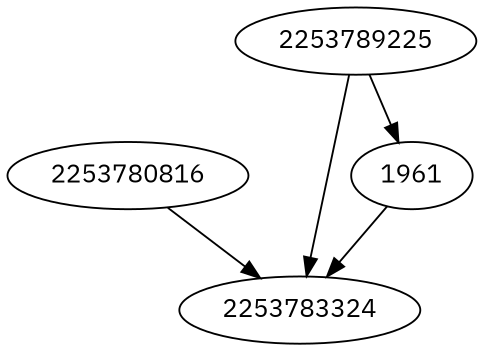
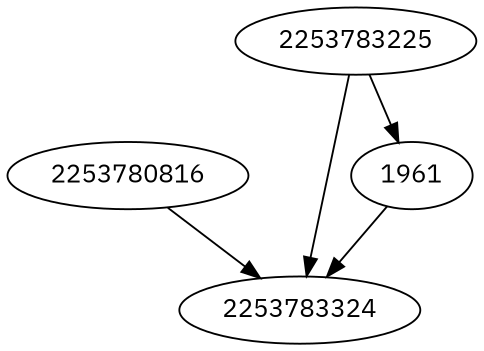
(356, 41) -> (356, 41)
